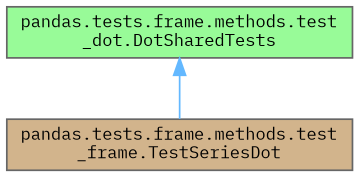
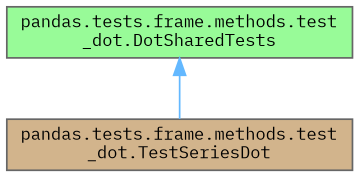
(180, 145) -> (180, 145)
